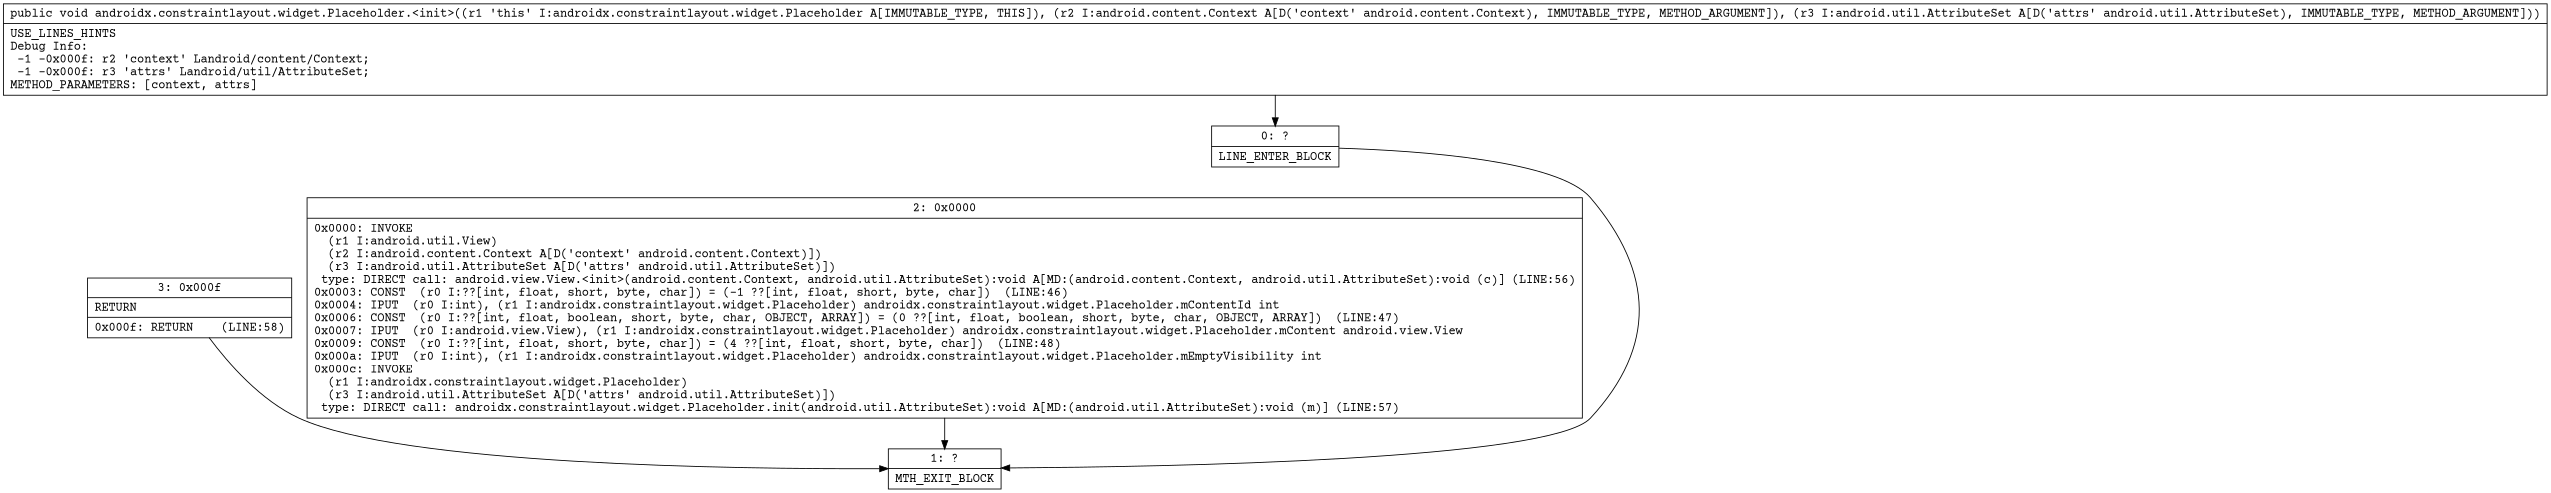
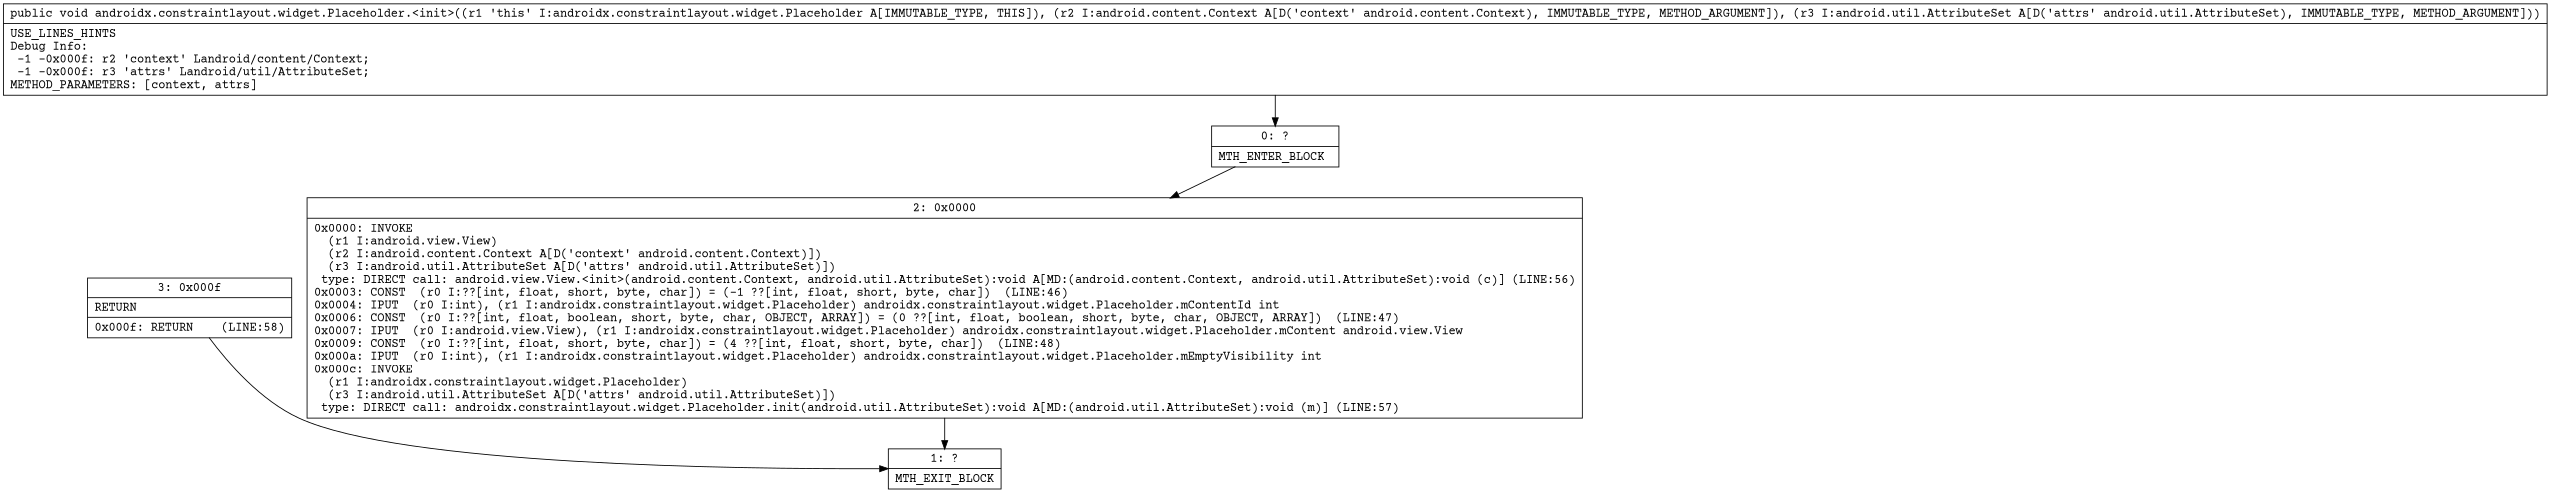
(1275, 156) -> (1271, 156)
(406, 241) -> (406, 241)
(1554, 434) -> (1207, 180)
